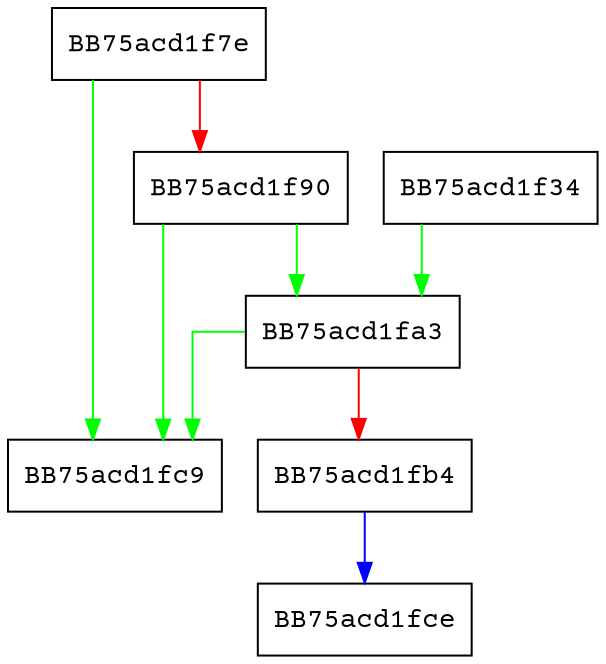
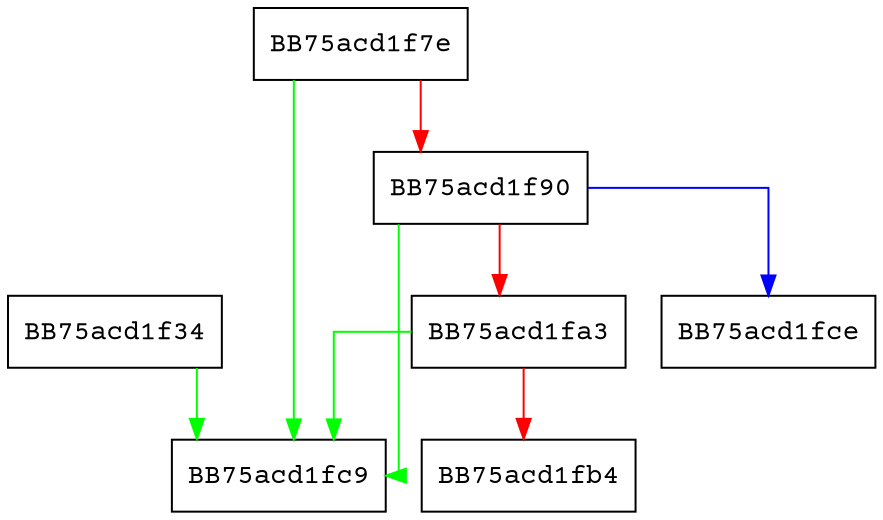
(297, 250) -> (500, 250)
(422, 250) -> (197, 393)
(365, 537) -> (722, 188)
